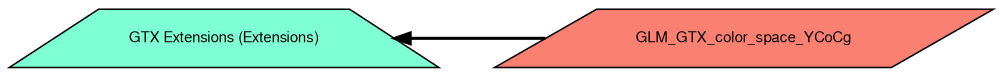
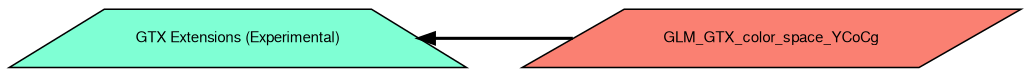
(224, 38) -> (238, 38)
